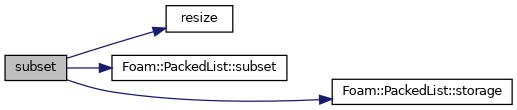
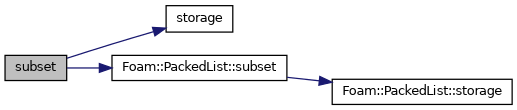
(199, 19) -> (199, 19)
(192, 100) -> (303, 79)
